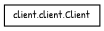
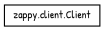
(52, 16) -> (52, 16)
